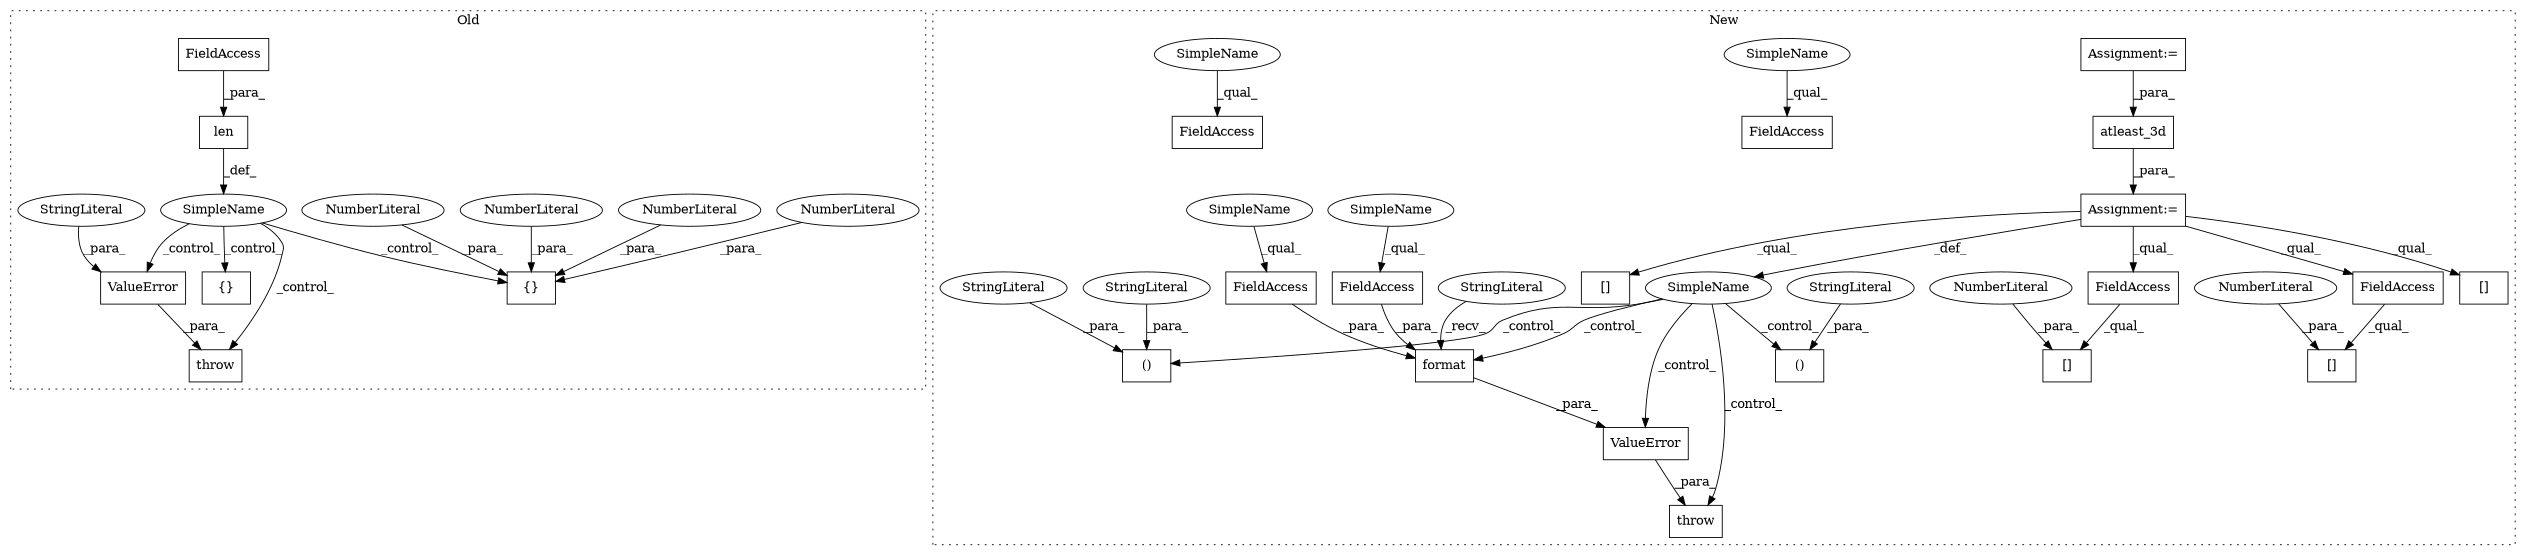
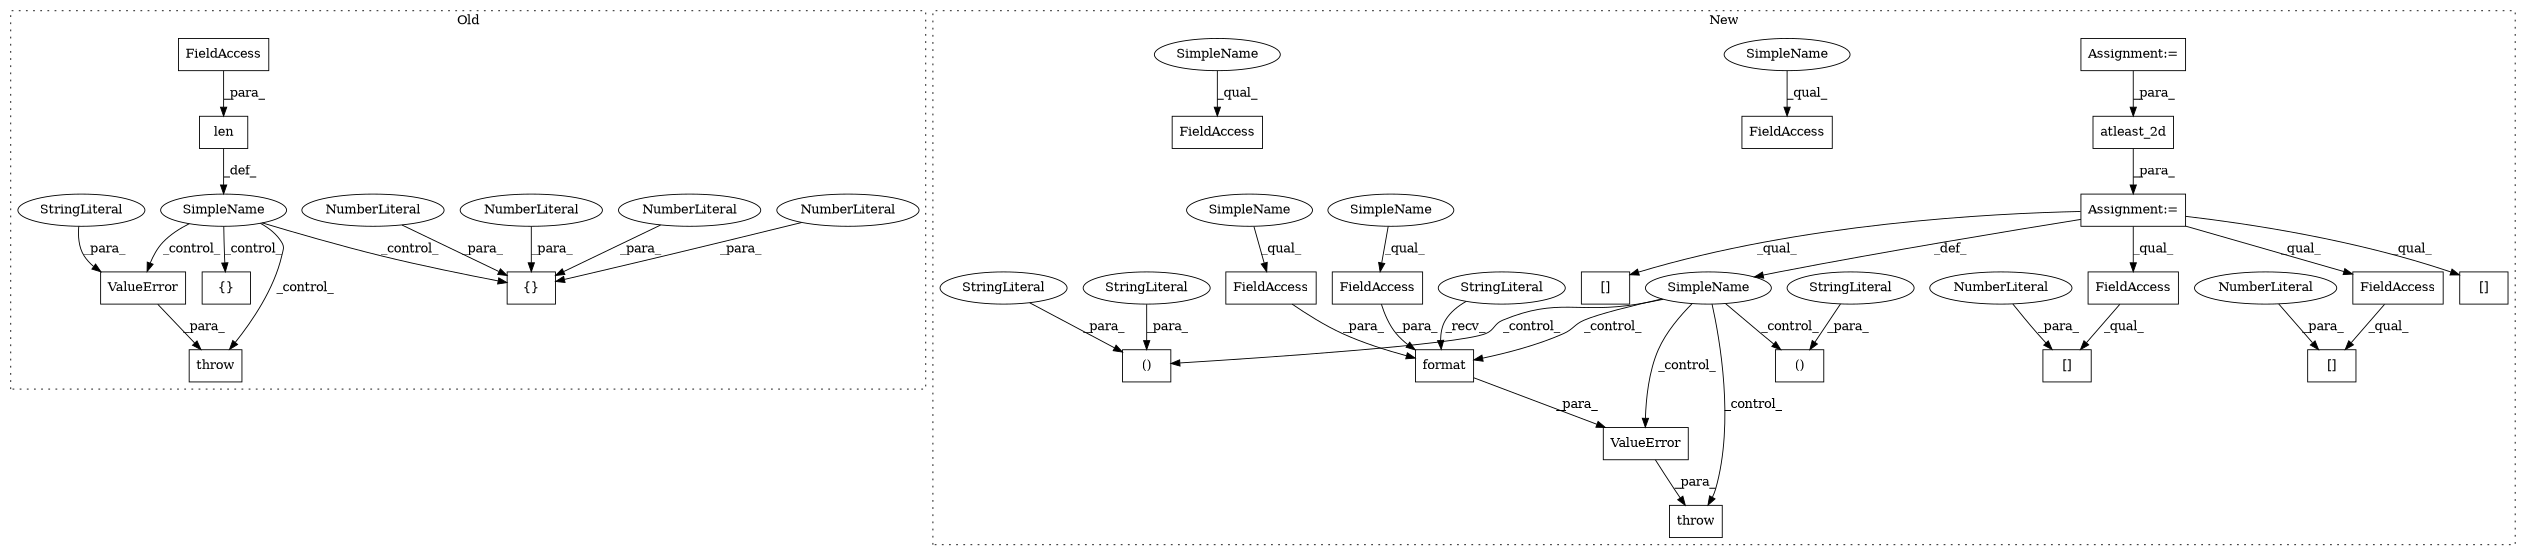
(2133, 132) -> (2133, 132)
